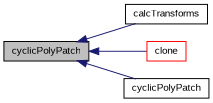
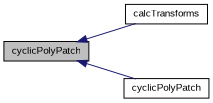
(166, 51) -> none
